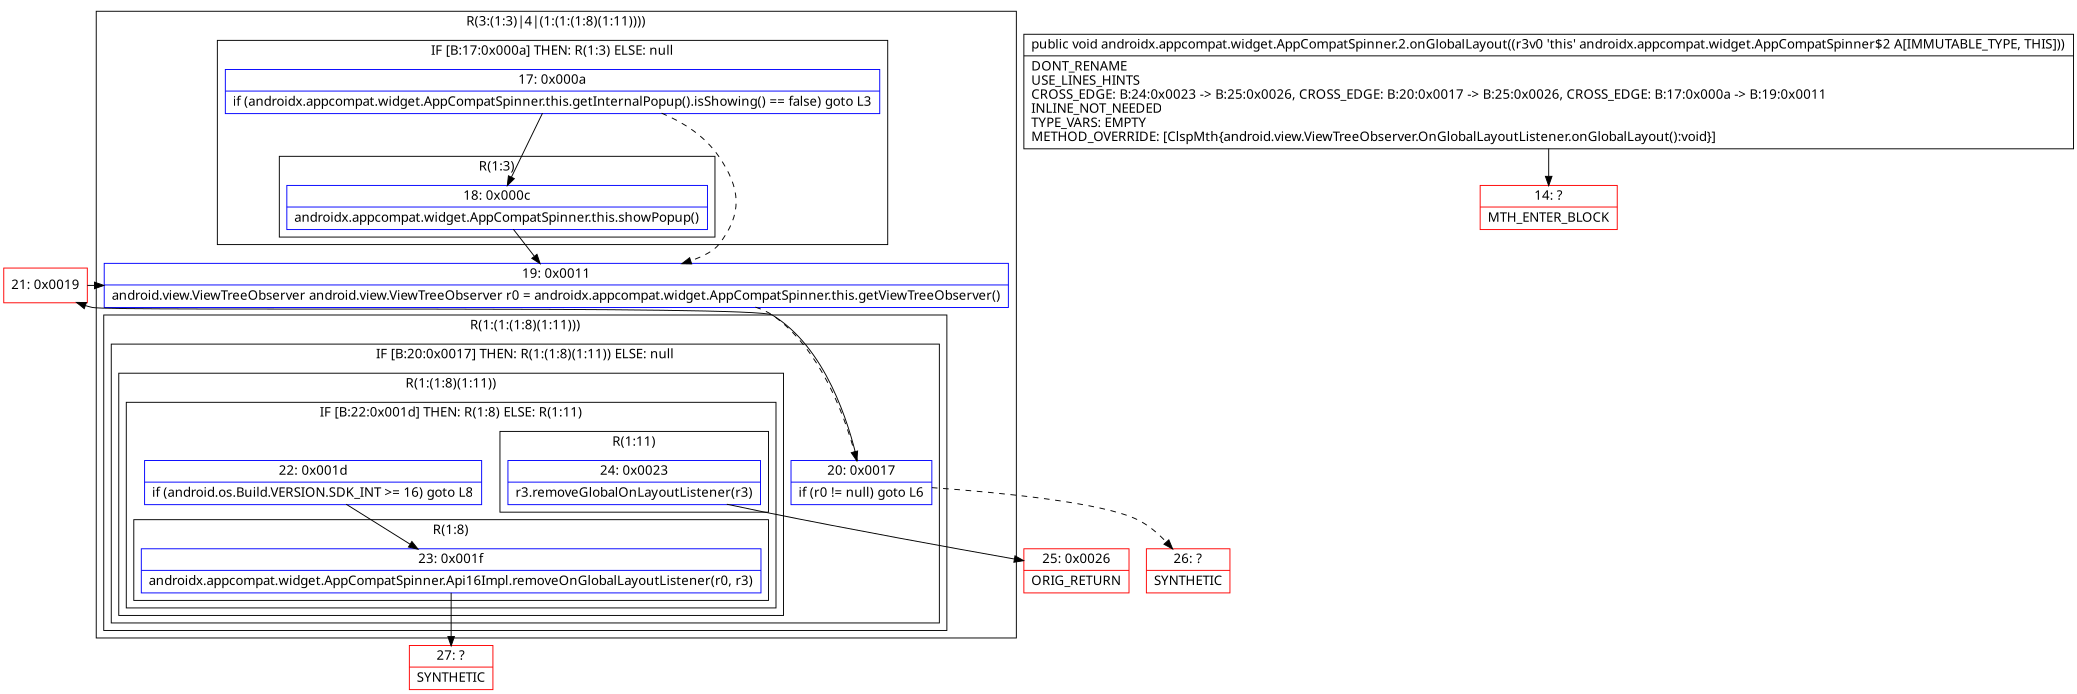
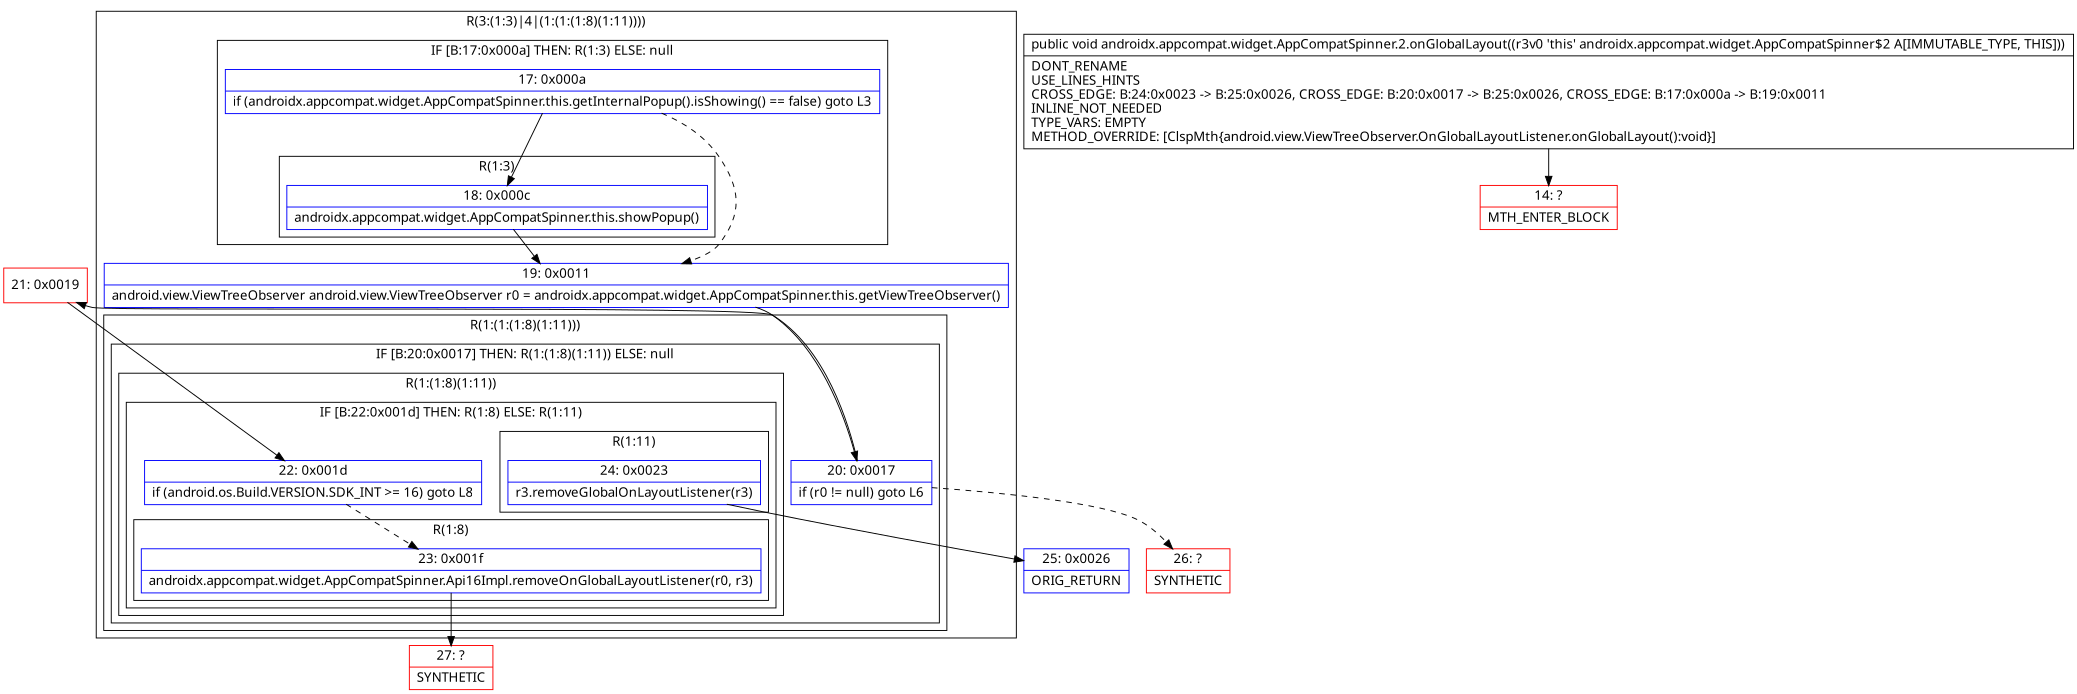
(90, 285) -> (177, 383)
(820, 368) -> (820, 368)
(381, 526) -> (381, 526)
(1076, 571) -> (1076, 571)
